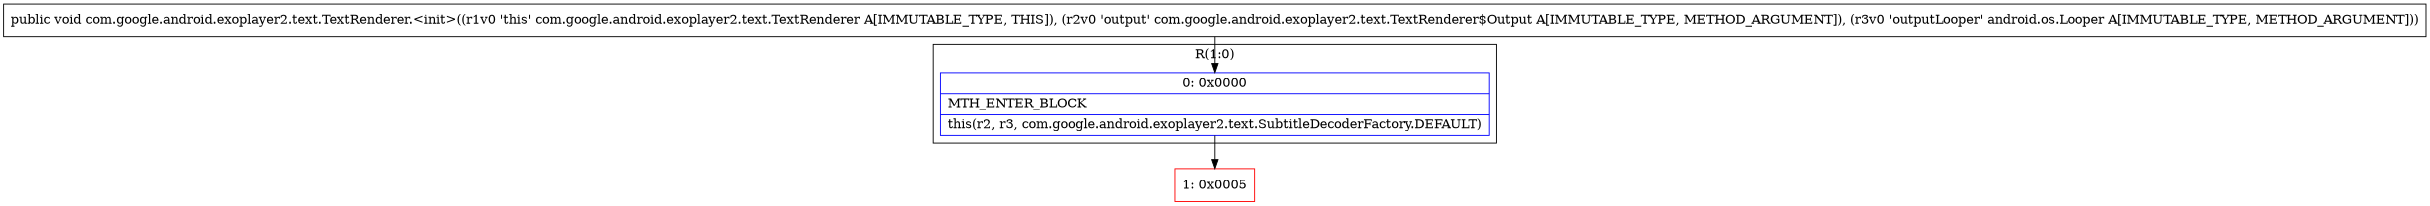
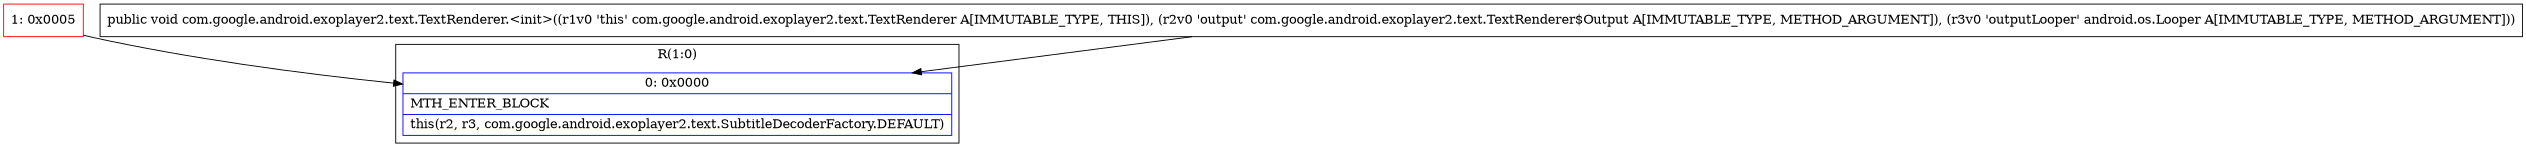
(1215, 149) -> (238, 64)
